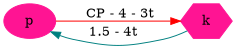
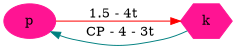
(118, 14) -> (118, 14)
(118, 32) -> (118, 32)
